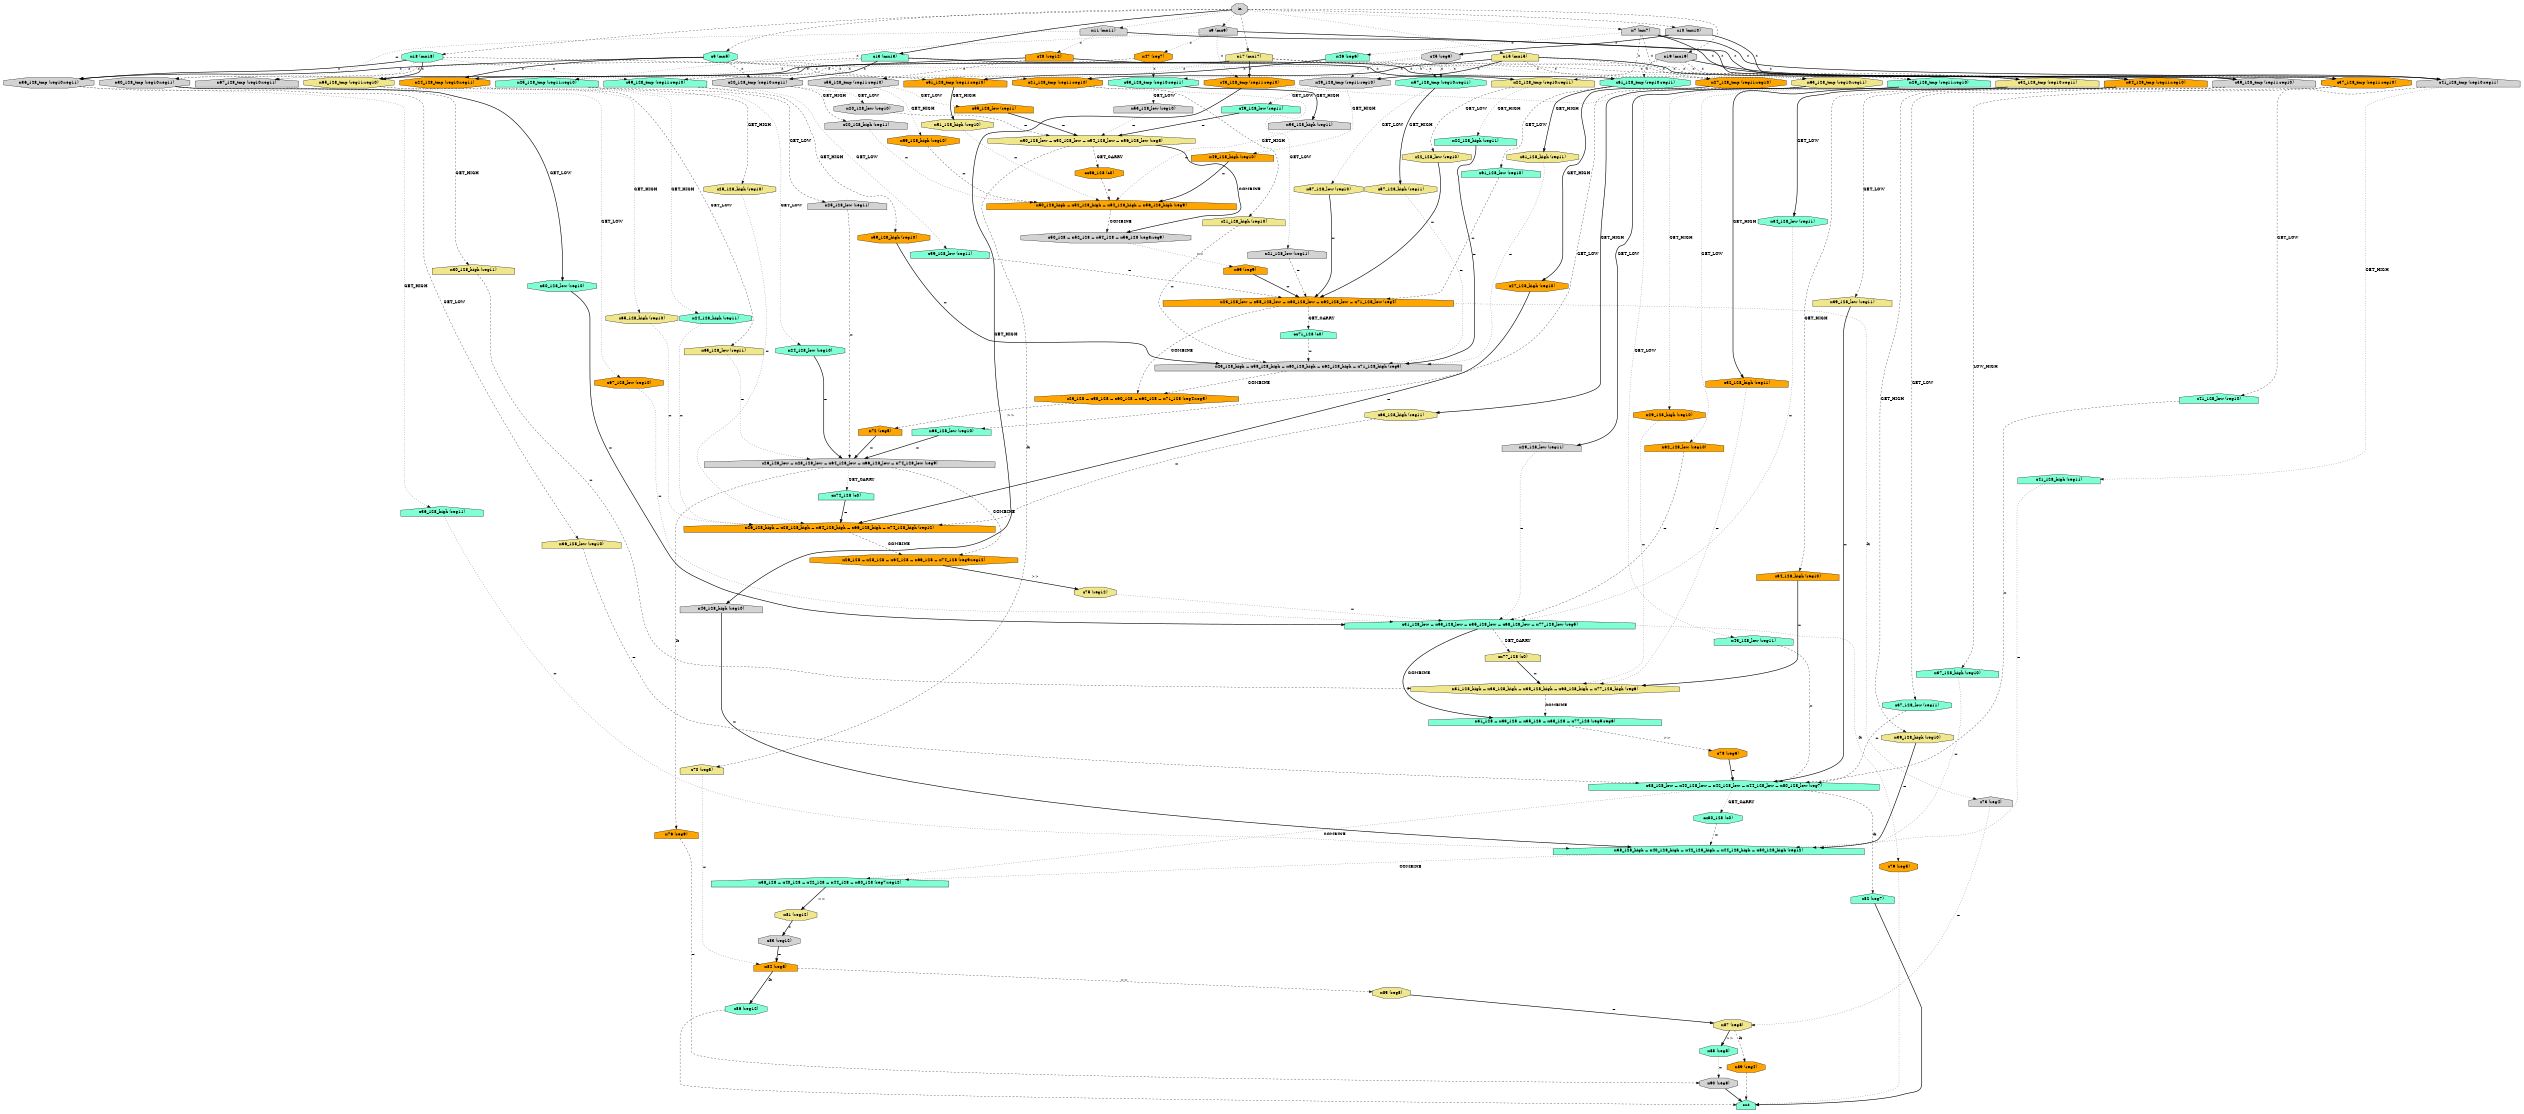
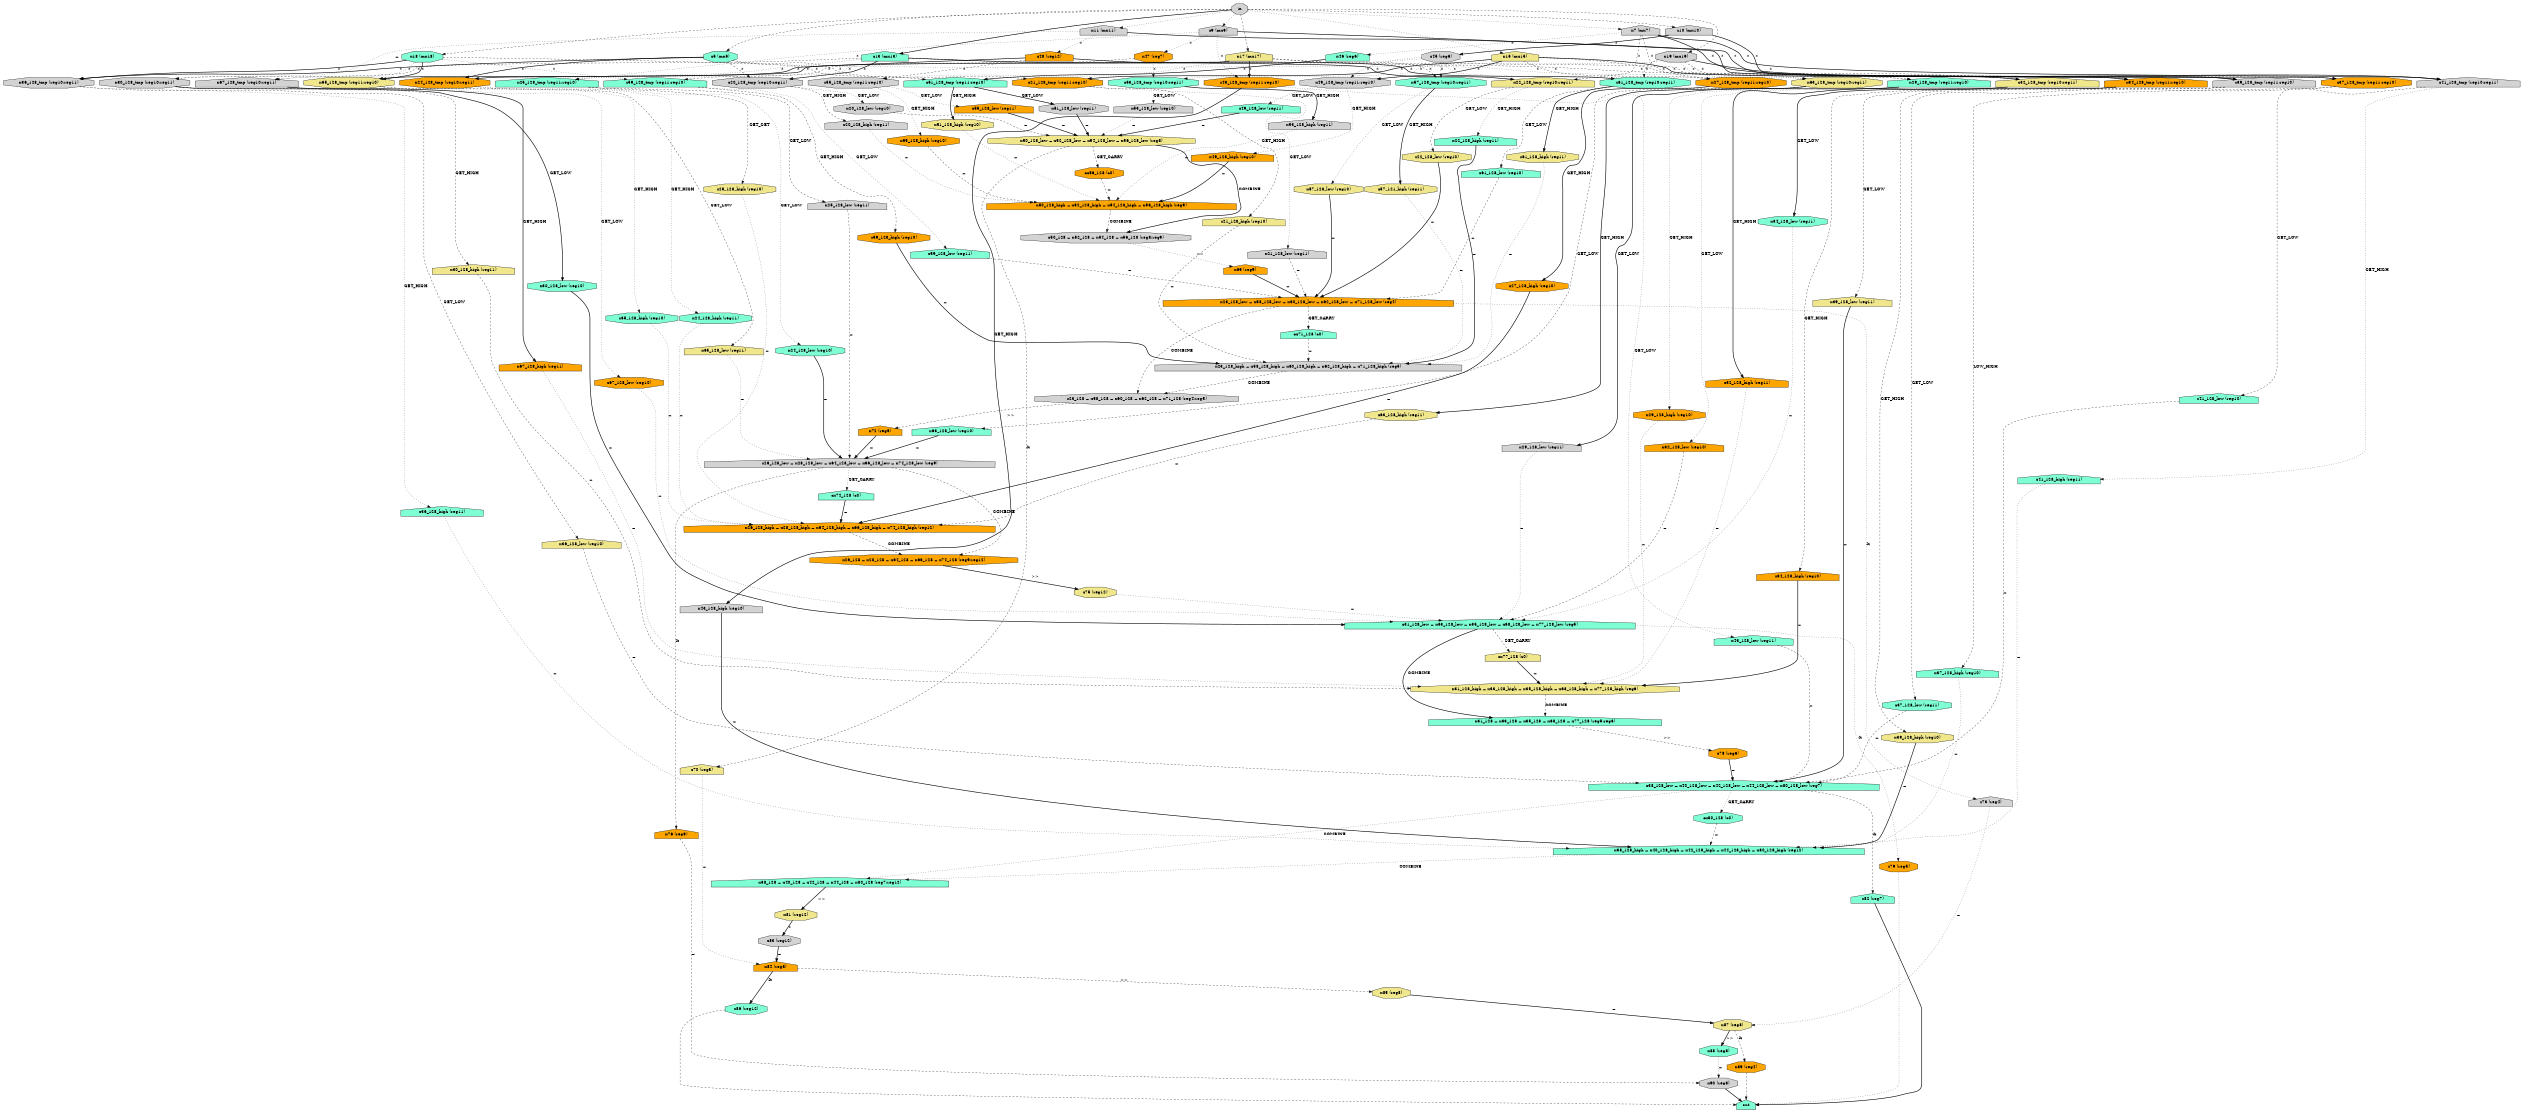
(955, 83) -> (955, 83)
none -> (1074, 109)
(760, 125) -> (760, 125)
(1401, 189) -> (1401, 189)
(642, 318) -> (642, 318)
none -> (540, 367)
(1137, 399) -> (1137, 399)
